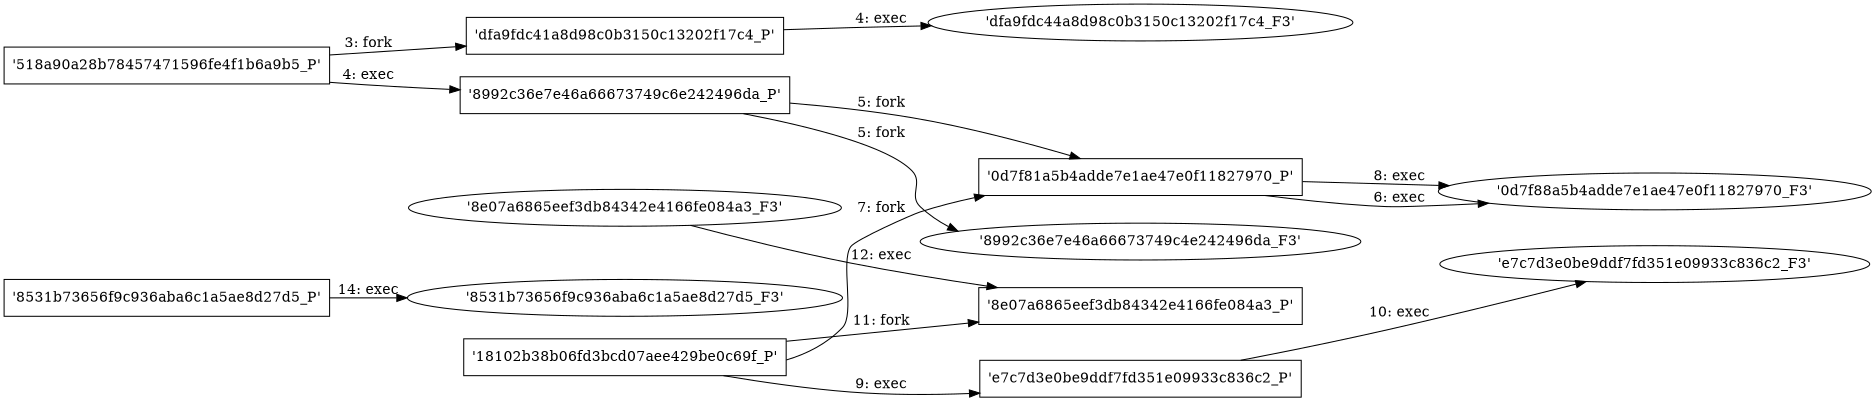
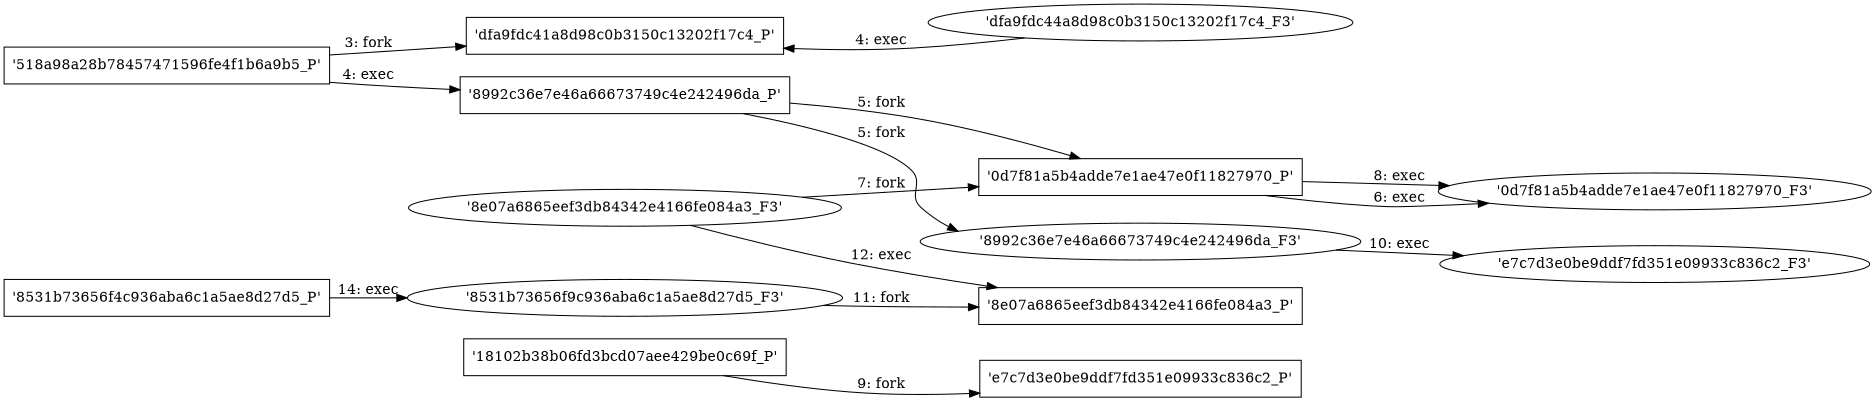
(852, 28) -> (910, 48)
(167, 66) -> (167, 66)
(625, 95) -> (625, 95)
(1655, 191) -> (1655, 191)
(848, 253) -> (885, 192)
(167, 298) -> (167, 298)
(1409, 325) -> (1394, 253)
(877, 332) -> (896, 307)
(881, 384) -> (881, 384)
